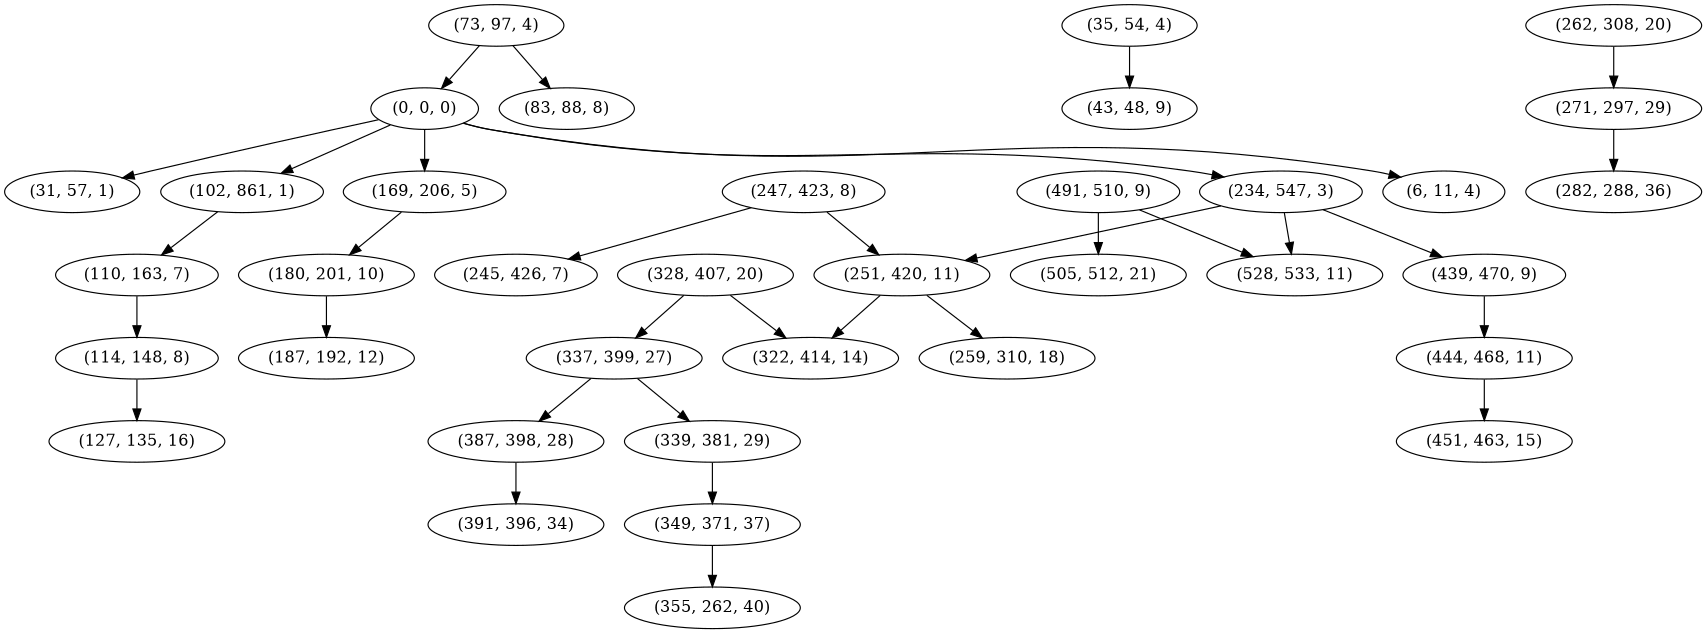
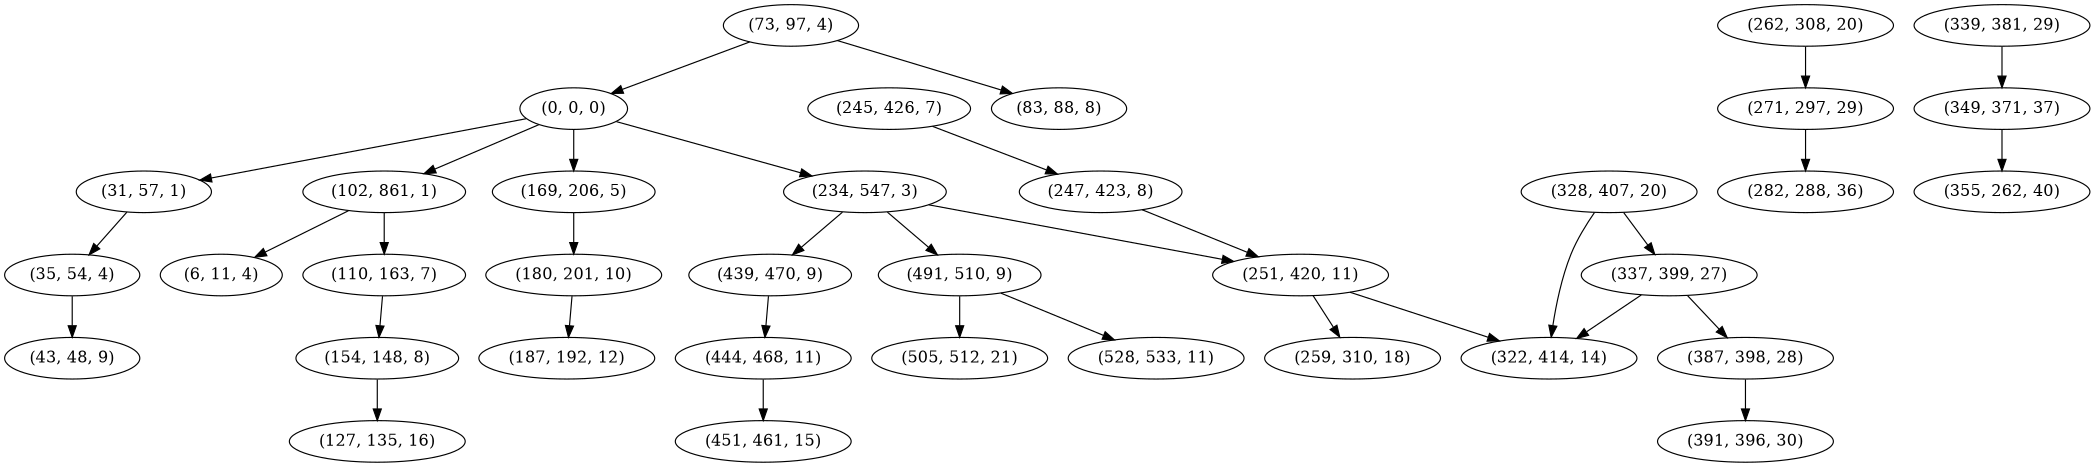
(1019, 149) -> (307, 231)
(1287, 228) -> (908, 230)
none -> (112, 229)
(666, 232) -> (989, 148)
(137, 358) -> (377, 358)
(659, 396) -> (1614, 313)
(1484, 441) -> (763, 441)
(516, 525) -> (1745, 441)
